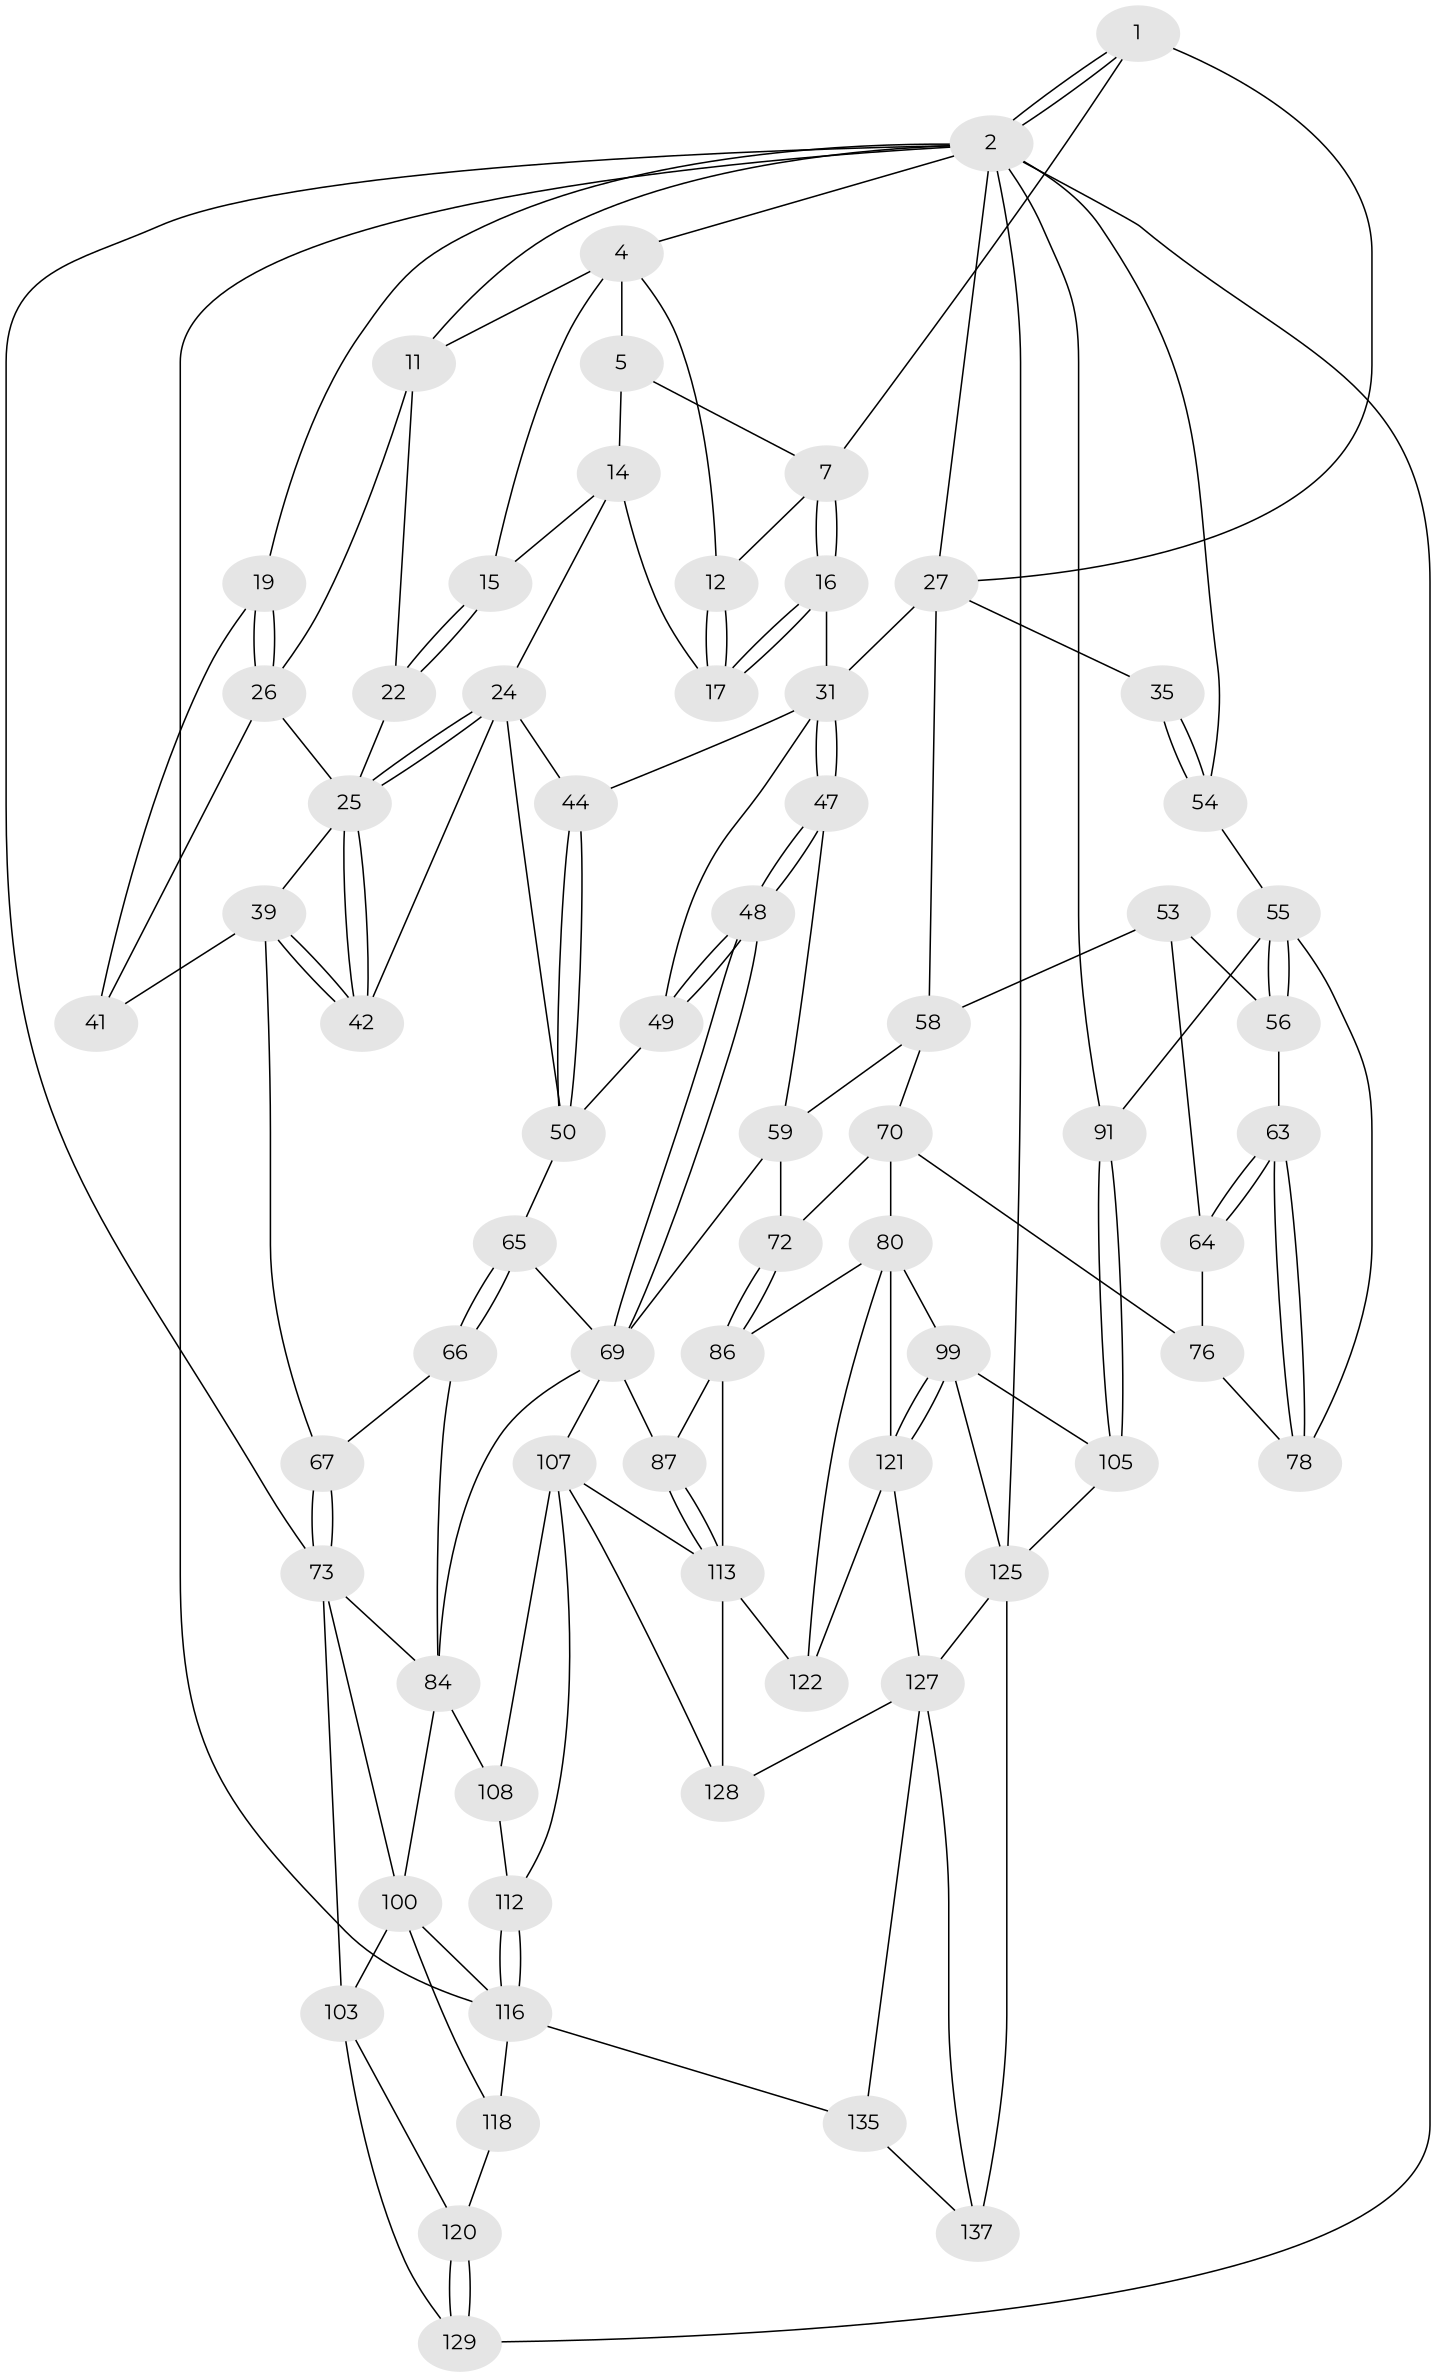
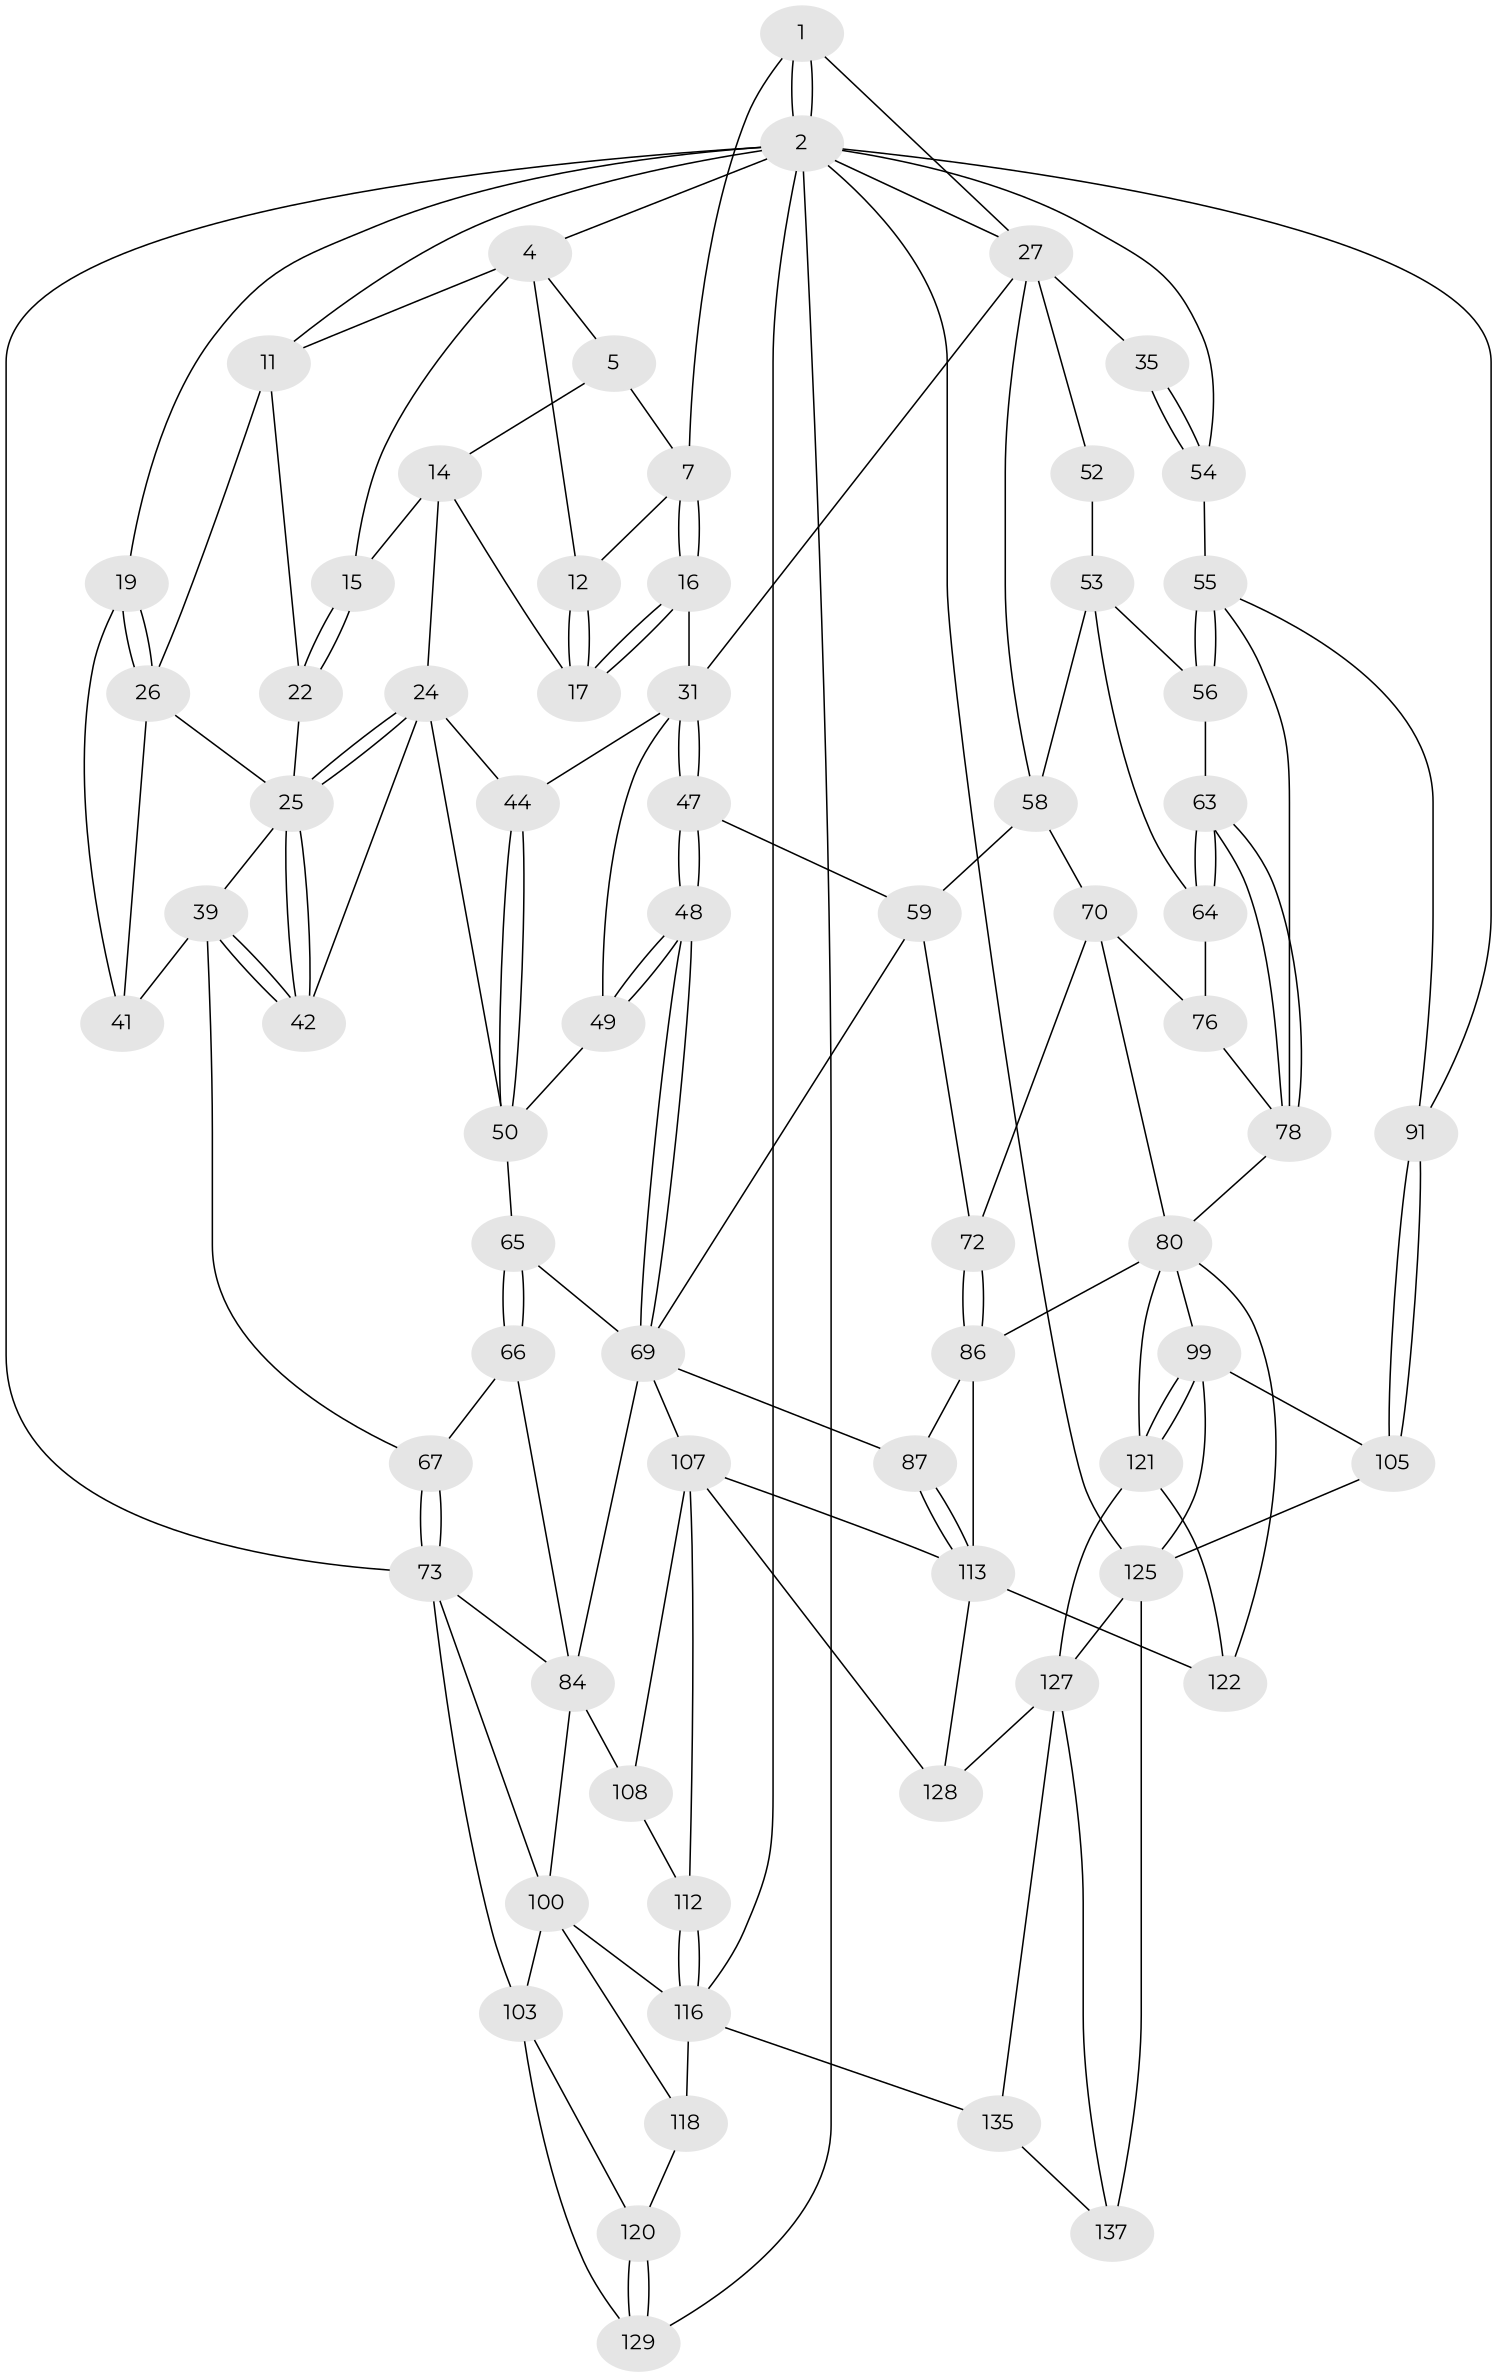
none -> (1092, 474)
none -> (1230, 1189)
